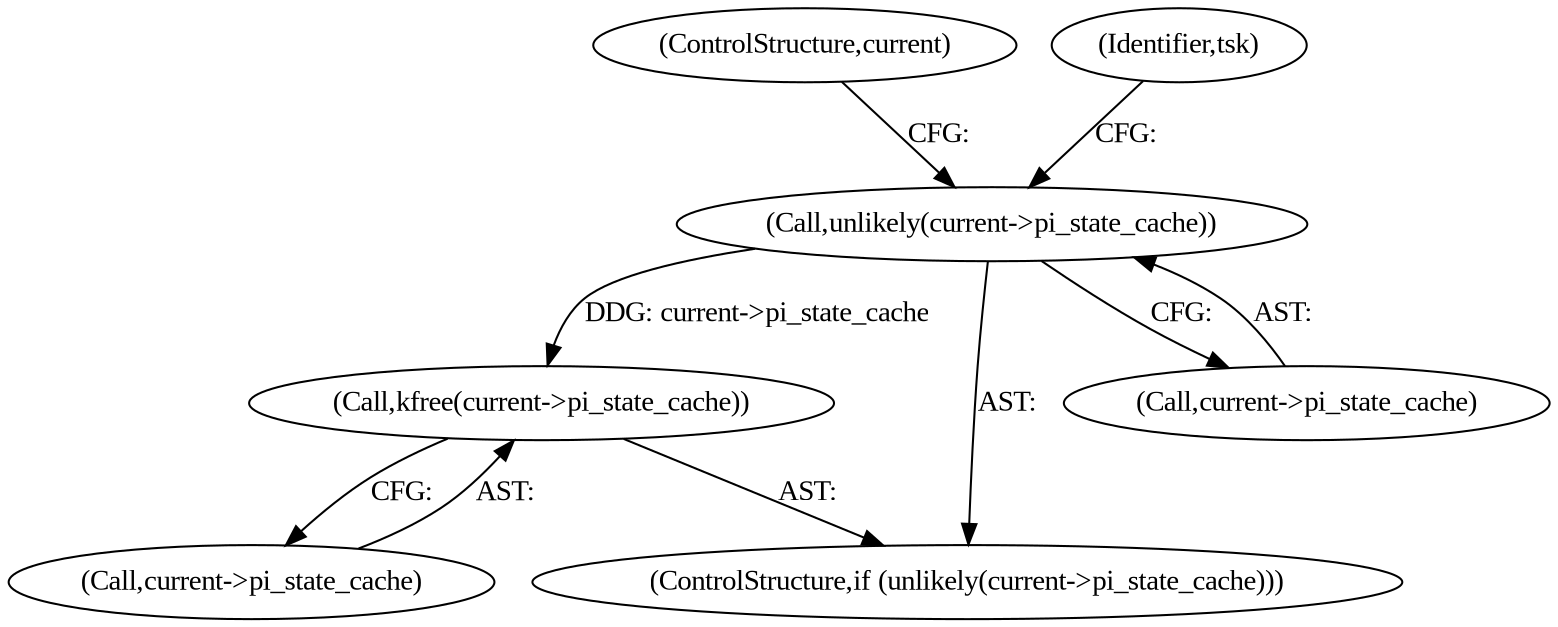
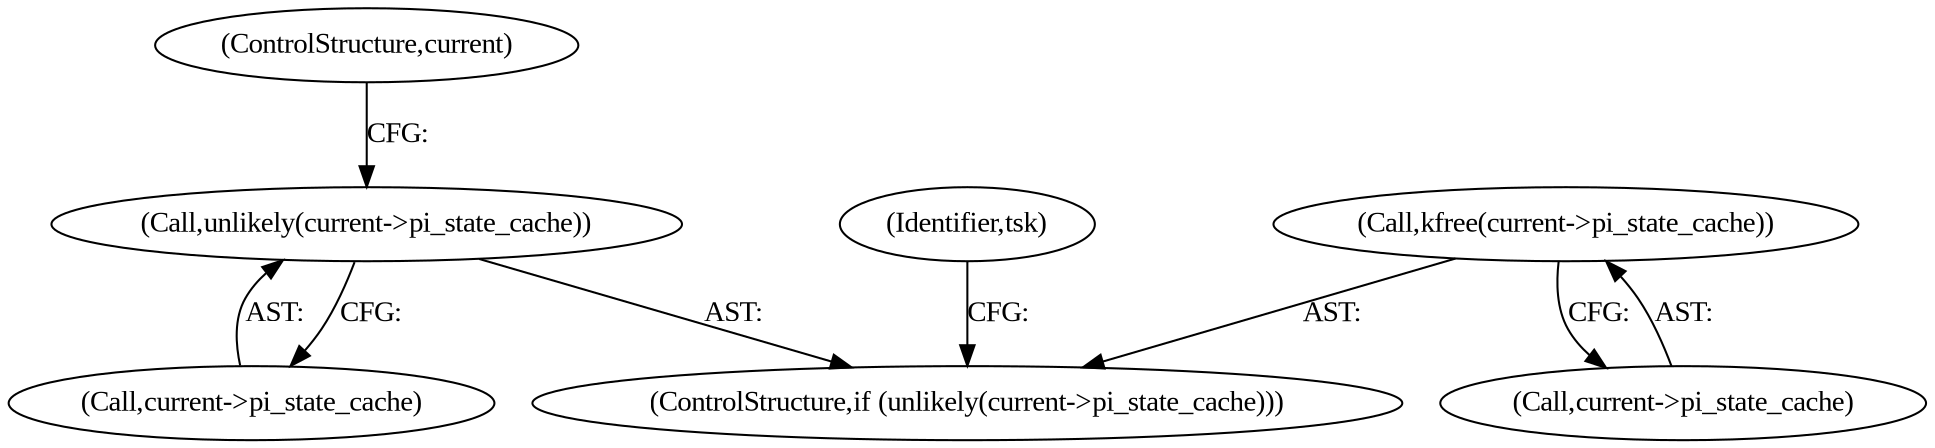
(1094, 127) -> (967, 303)
(640, 273) -> none
